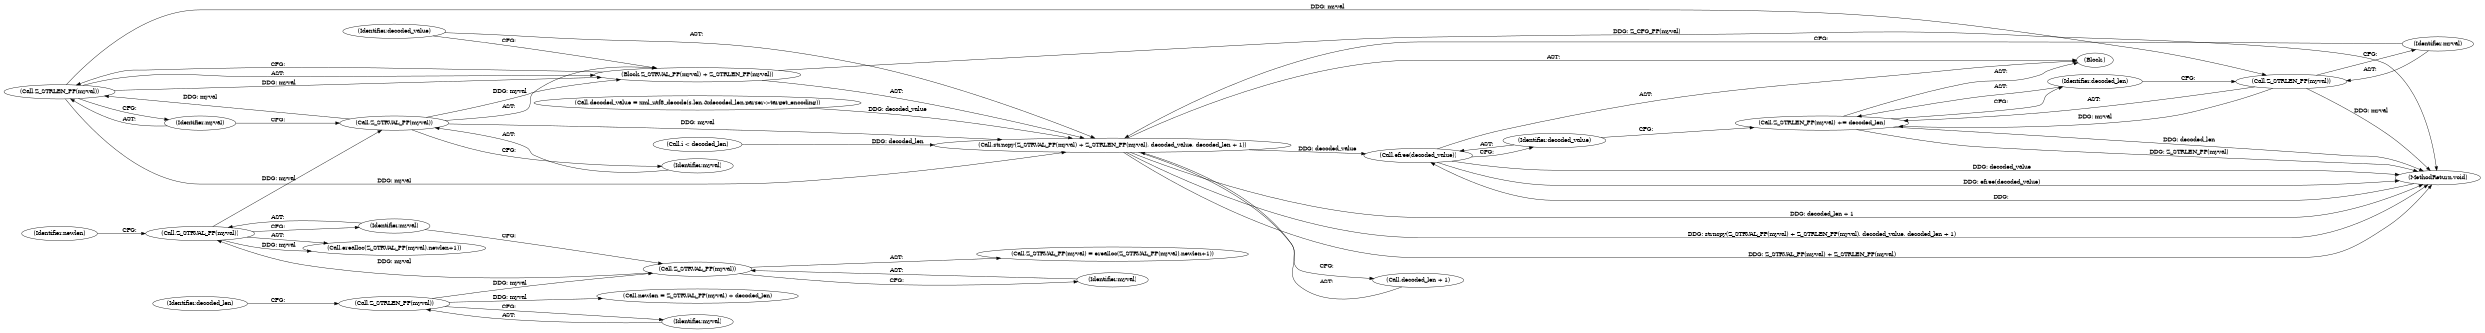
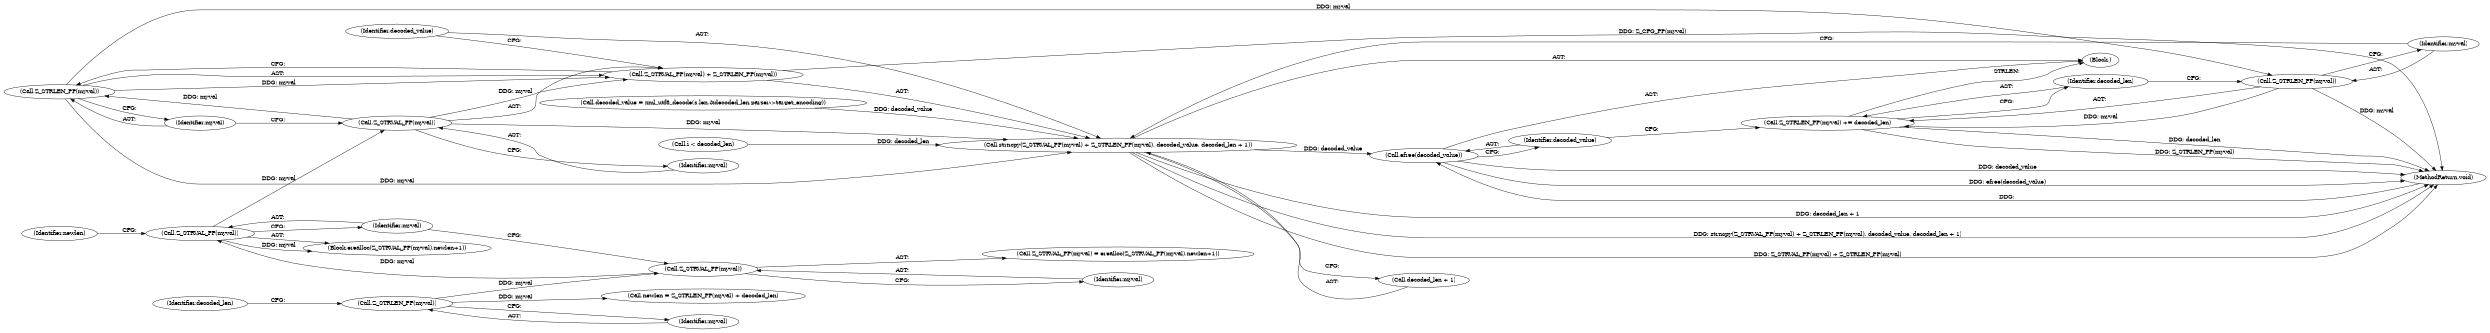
(2002, 72) -> (2008, 72)
(698, 75) -> (703, 75)
(394, 248) -> (397, 248)
(698, 296) -> (703, 296)
